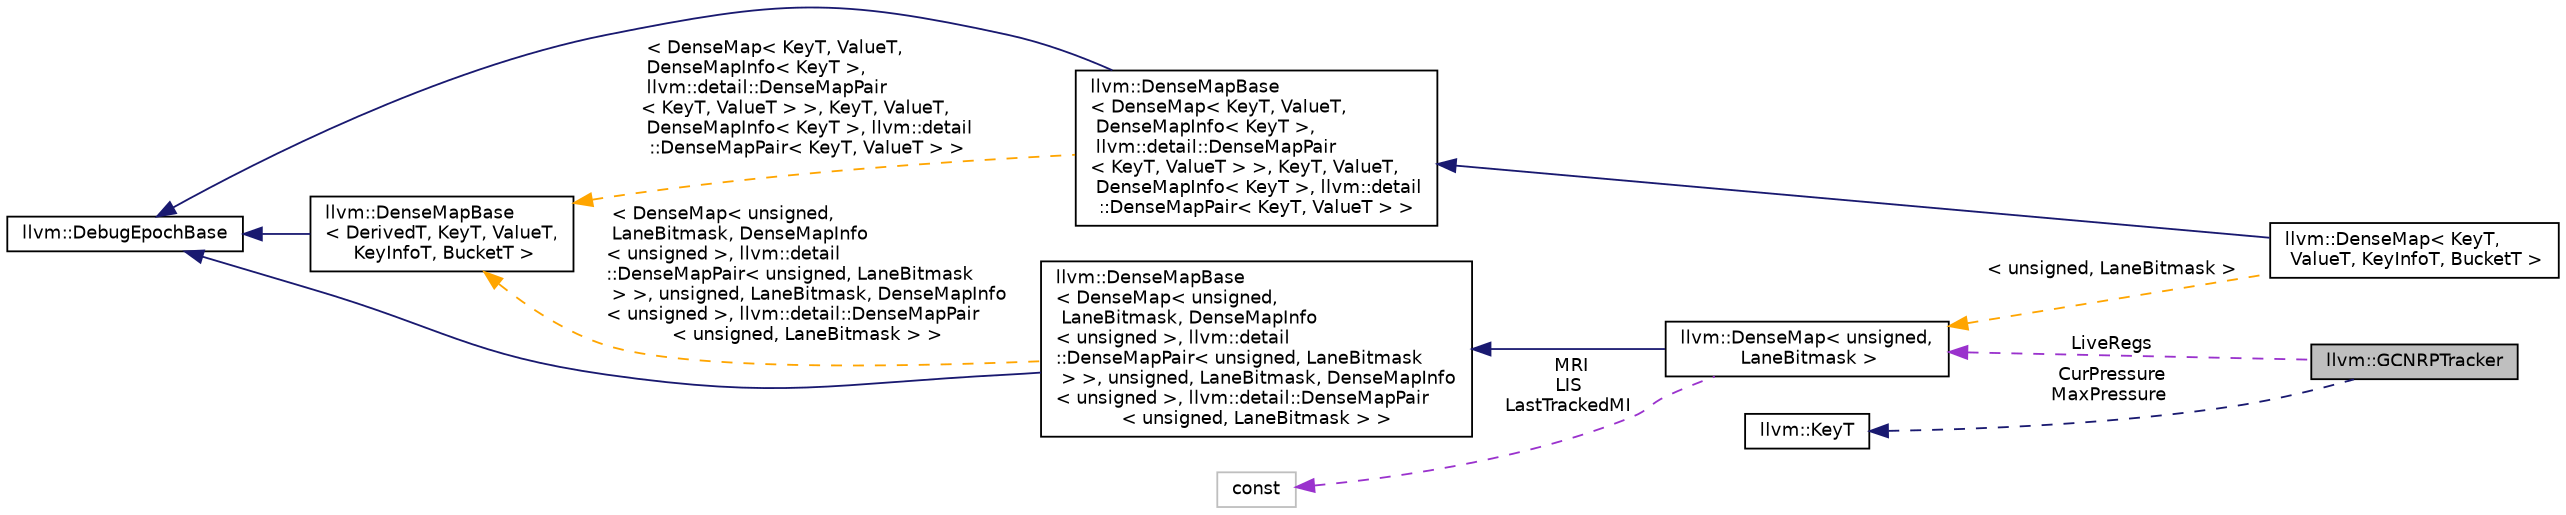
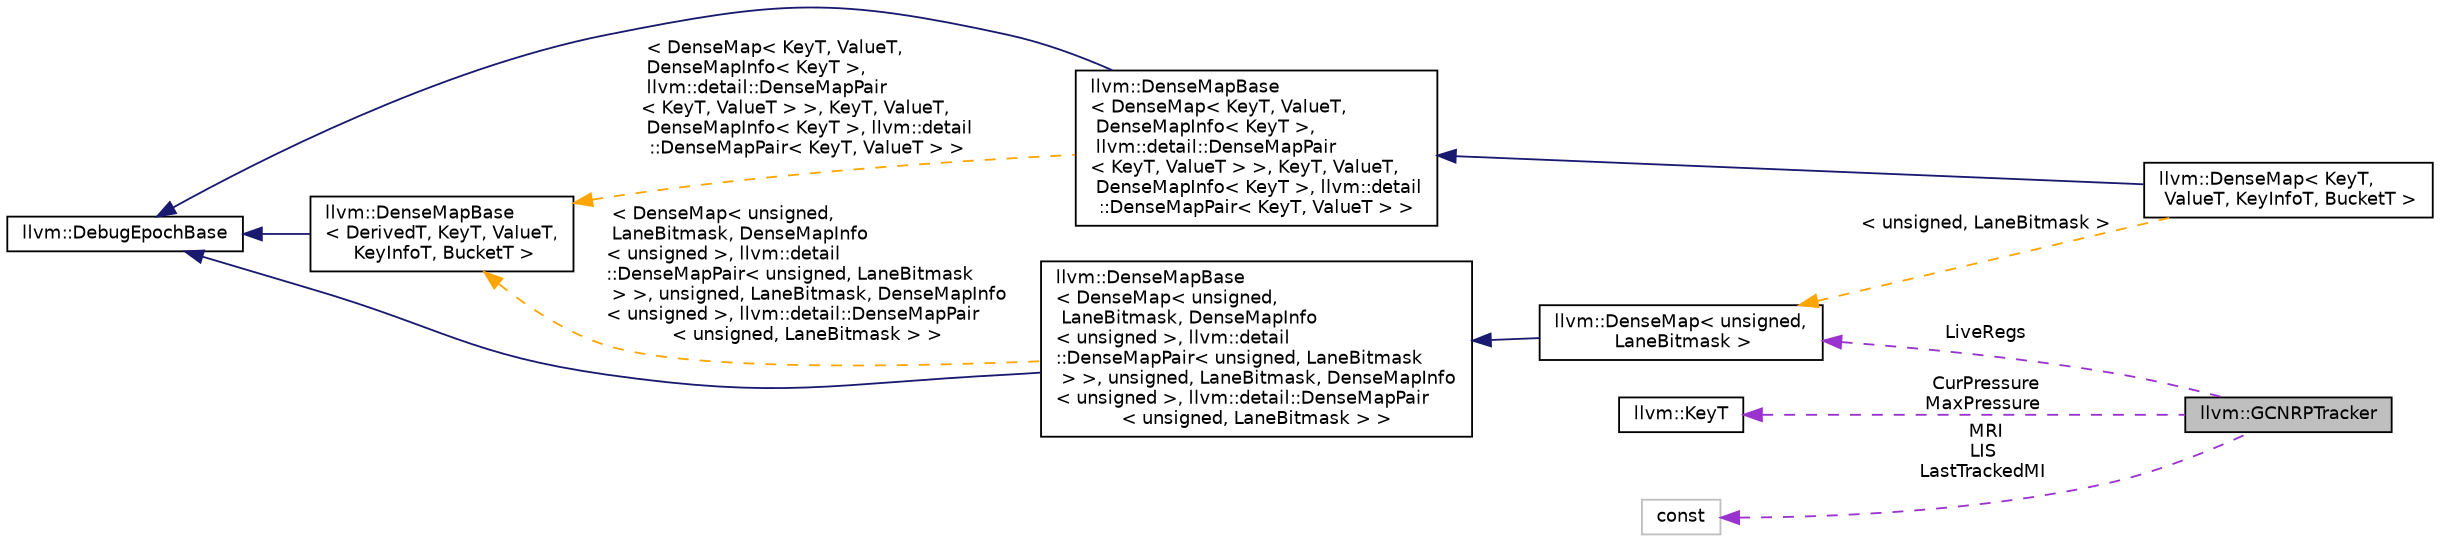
(2123, 419) -> (1974, 415)
(1521, 452) -> (2000, 502)
